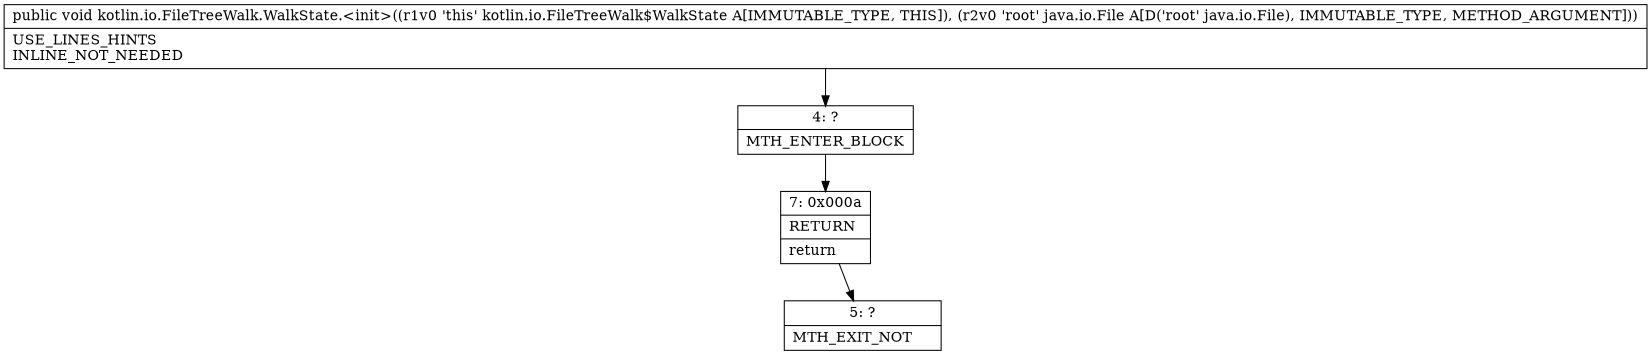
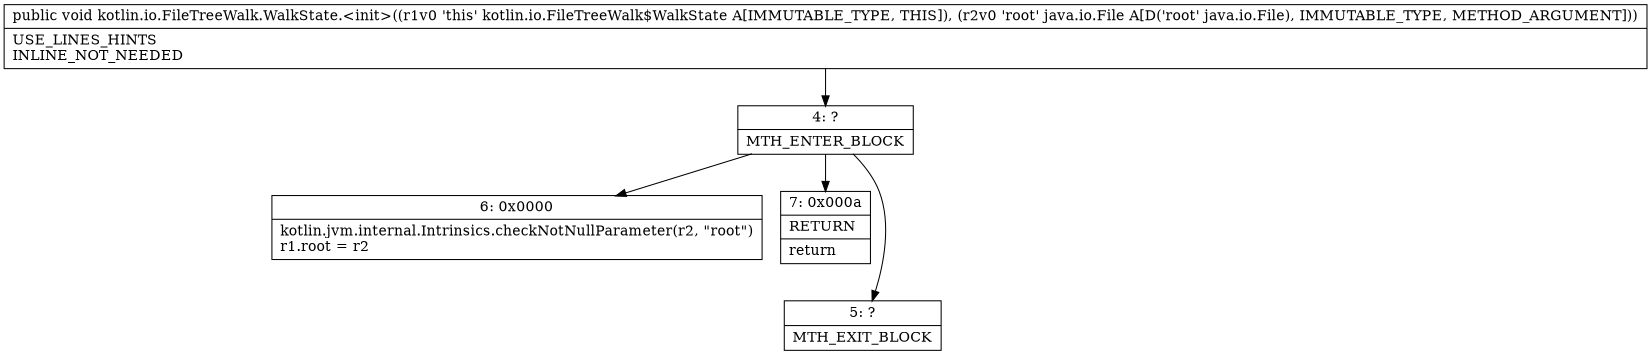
none -> (517, 228)
(844, 277) -> (885, 218)
(852, 337) -> (863, 337)
